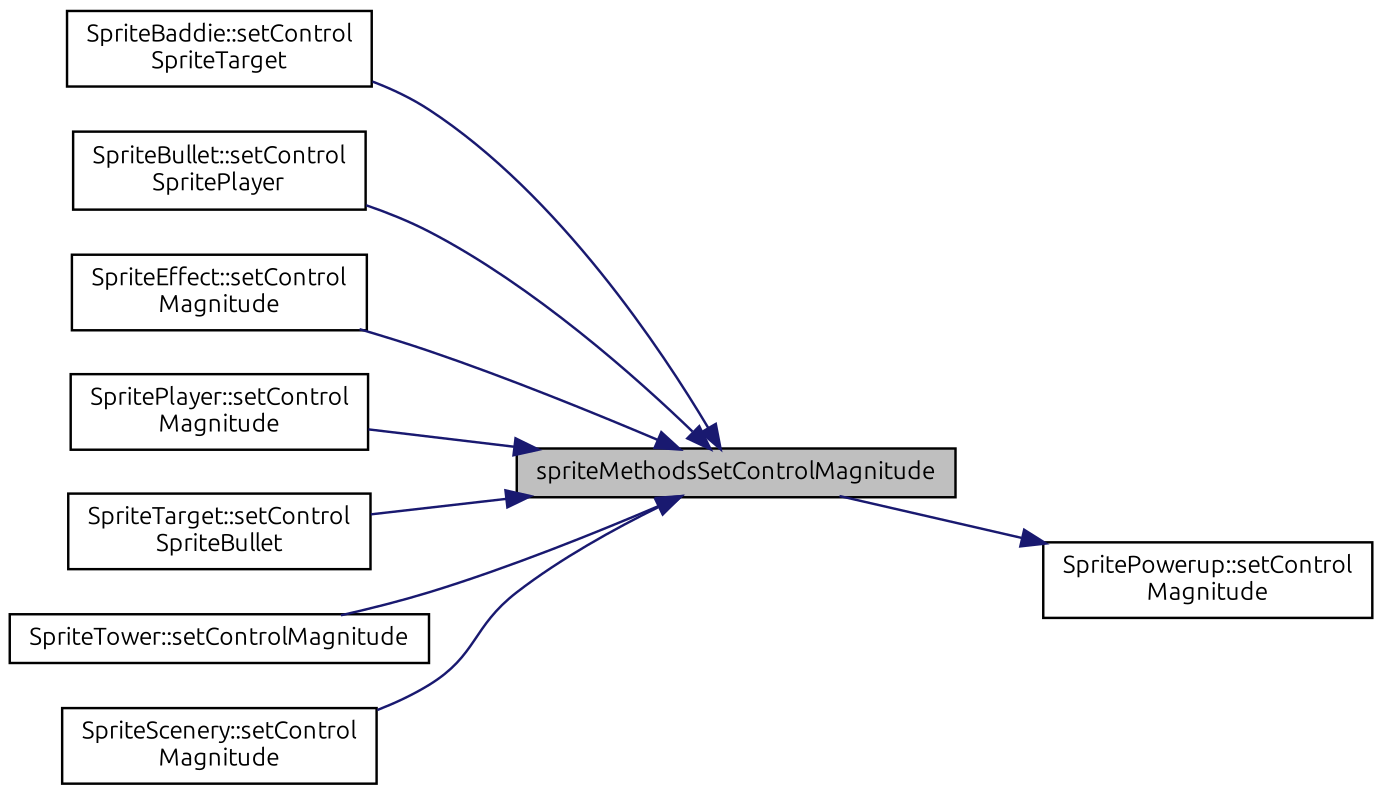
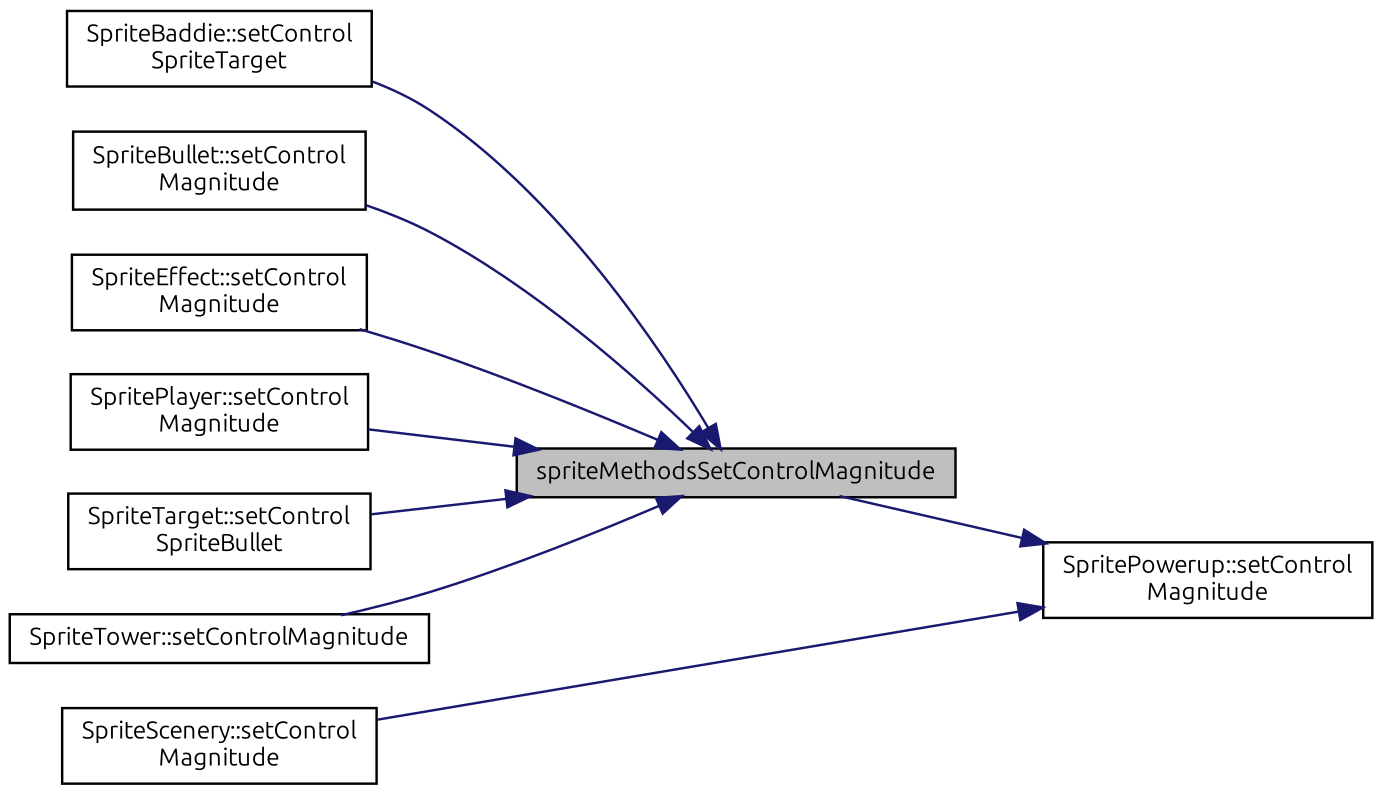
(219, 171) -> (219, 171)
(509, 599) -> (698, 666)
